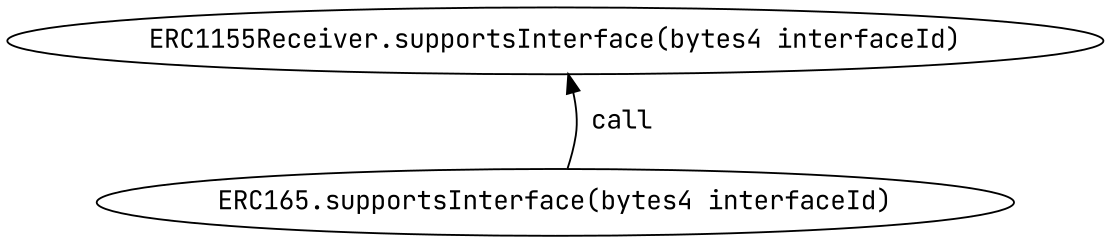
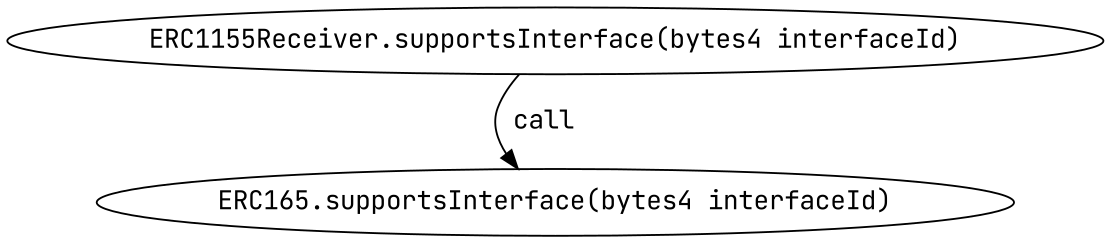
(576, 131) -> (496, 112)
